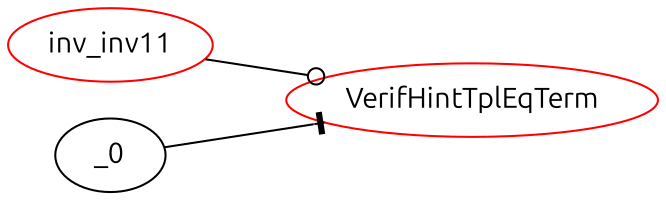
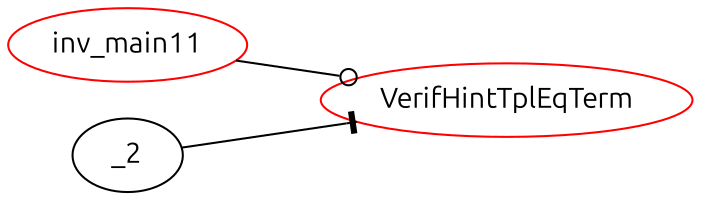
(110, 45) -> (128, 45)
(110, 155) -> (128, 155)
